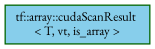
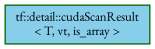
(78, 25) -> (78, 25)
